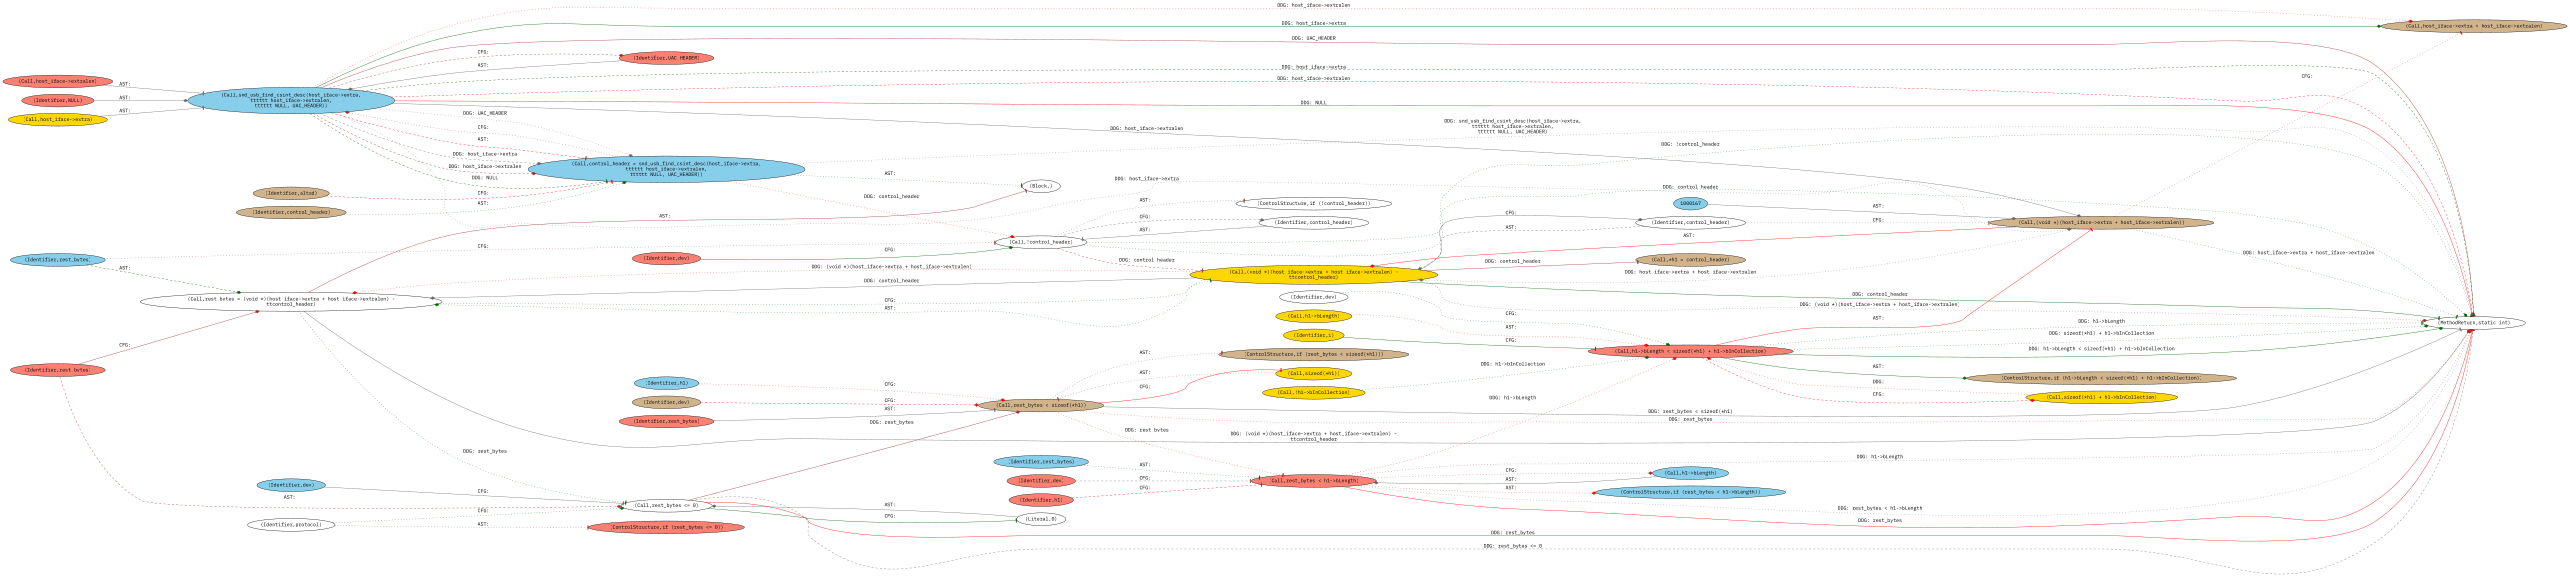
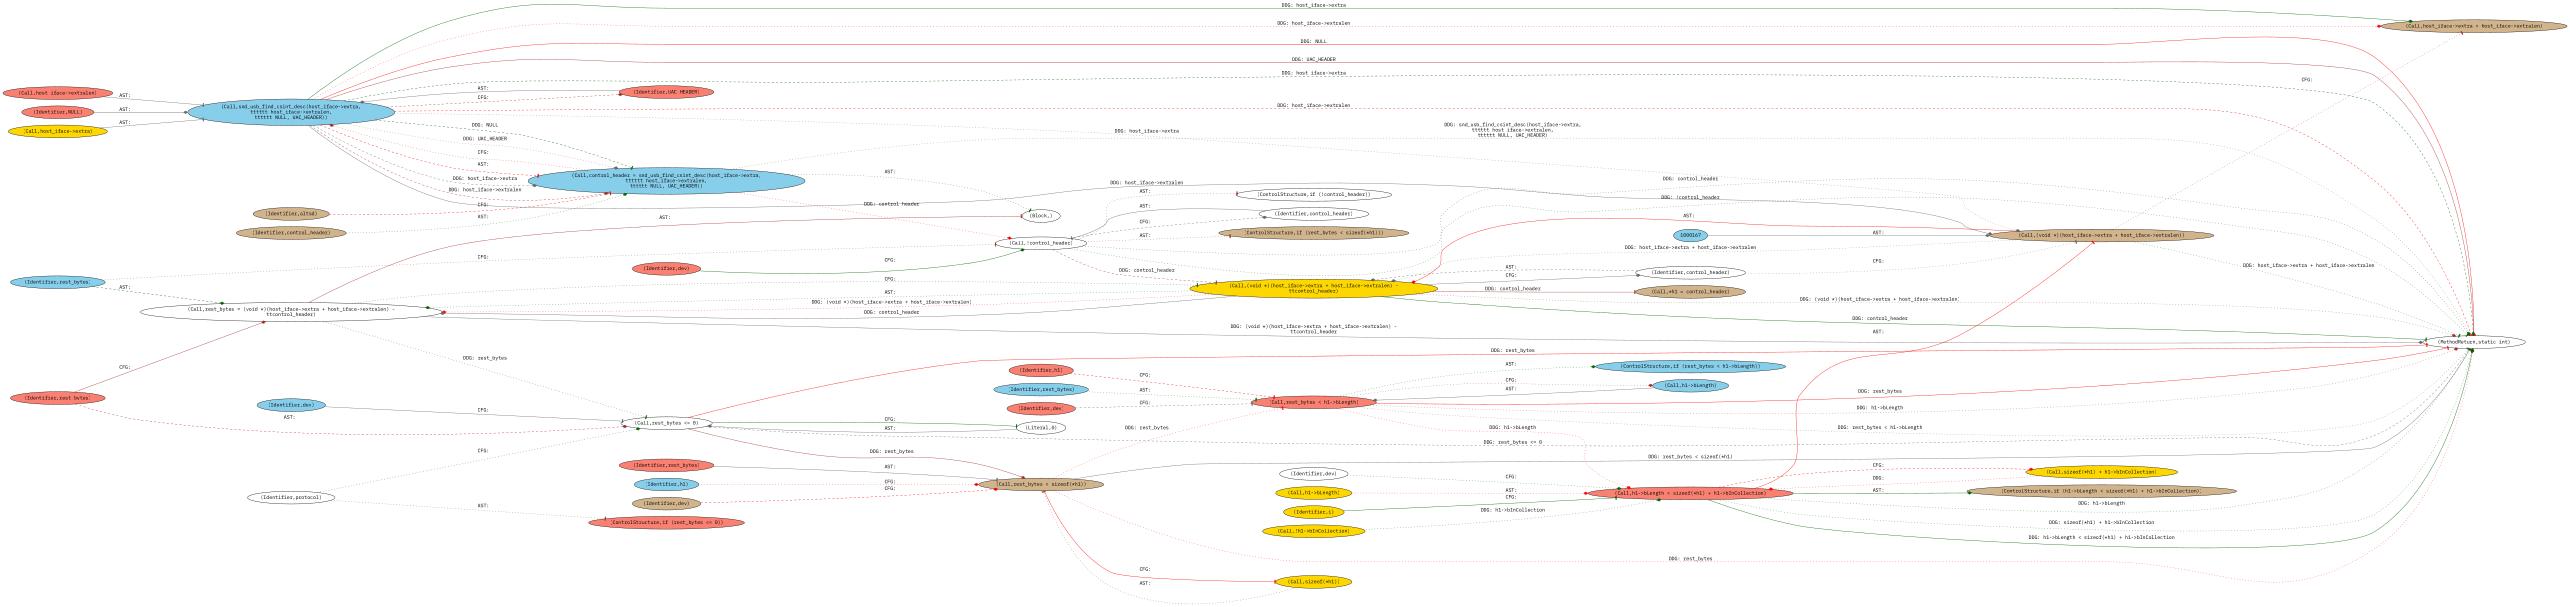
(1132, 363) -> (1157, 239)
(1476, 492) -> (1463, 374)
